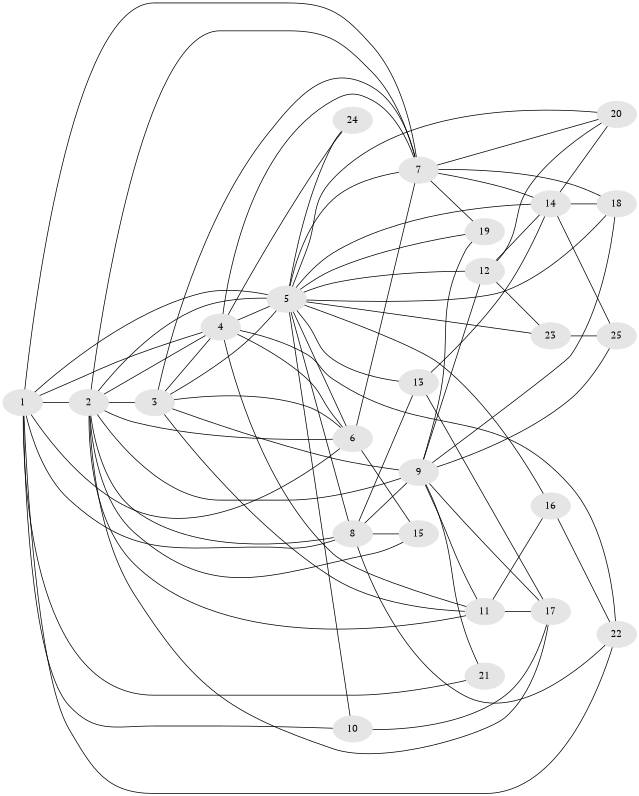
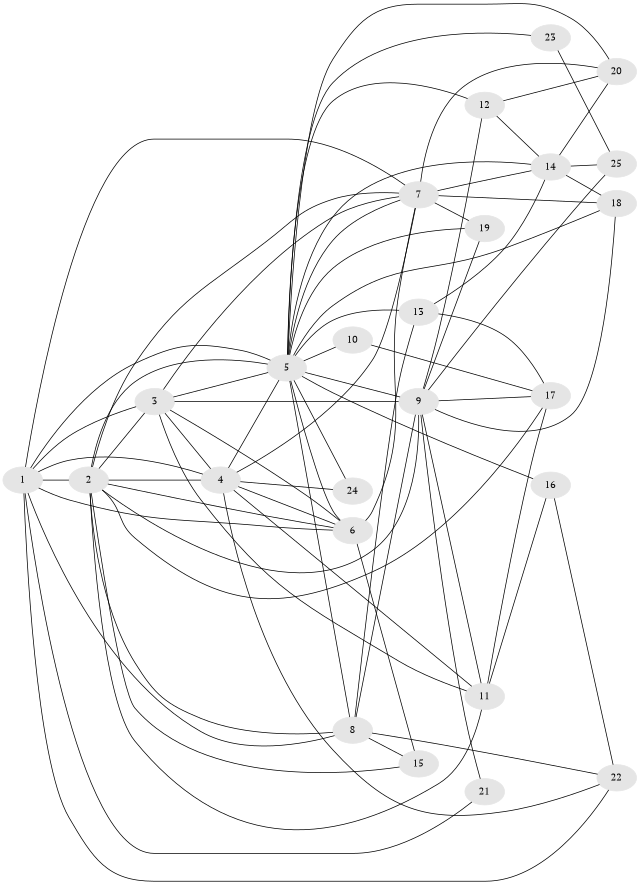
(518, 304) -> none
none -> (346, 383)
(62, 694) -> (80, 430)
